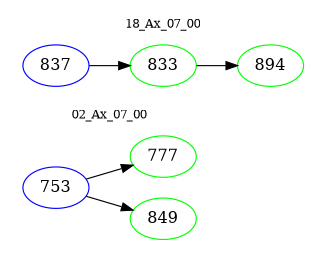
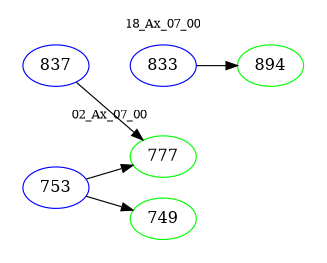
(104, 66) -> (111, 112)
(163, 66) -> (163, 66)
(163, 219) -> (163, 219)
